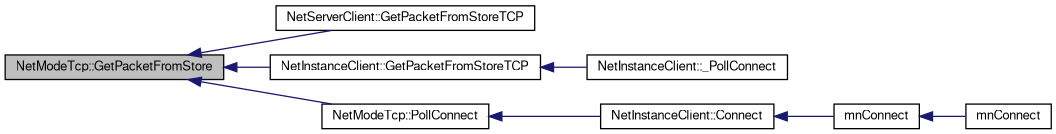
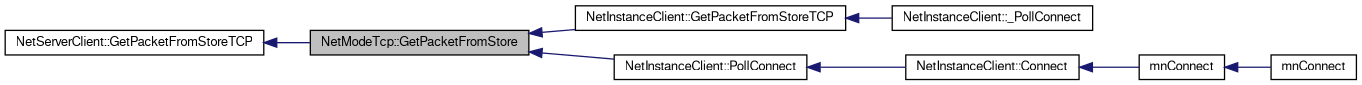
(266, 42) -> (294, 43)
(405, 116) -> (711, 67)
